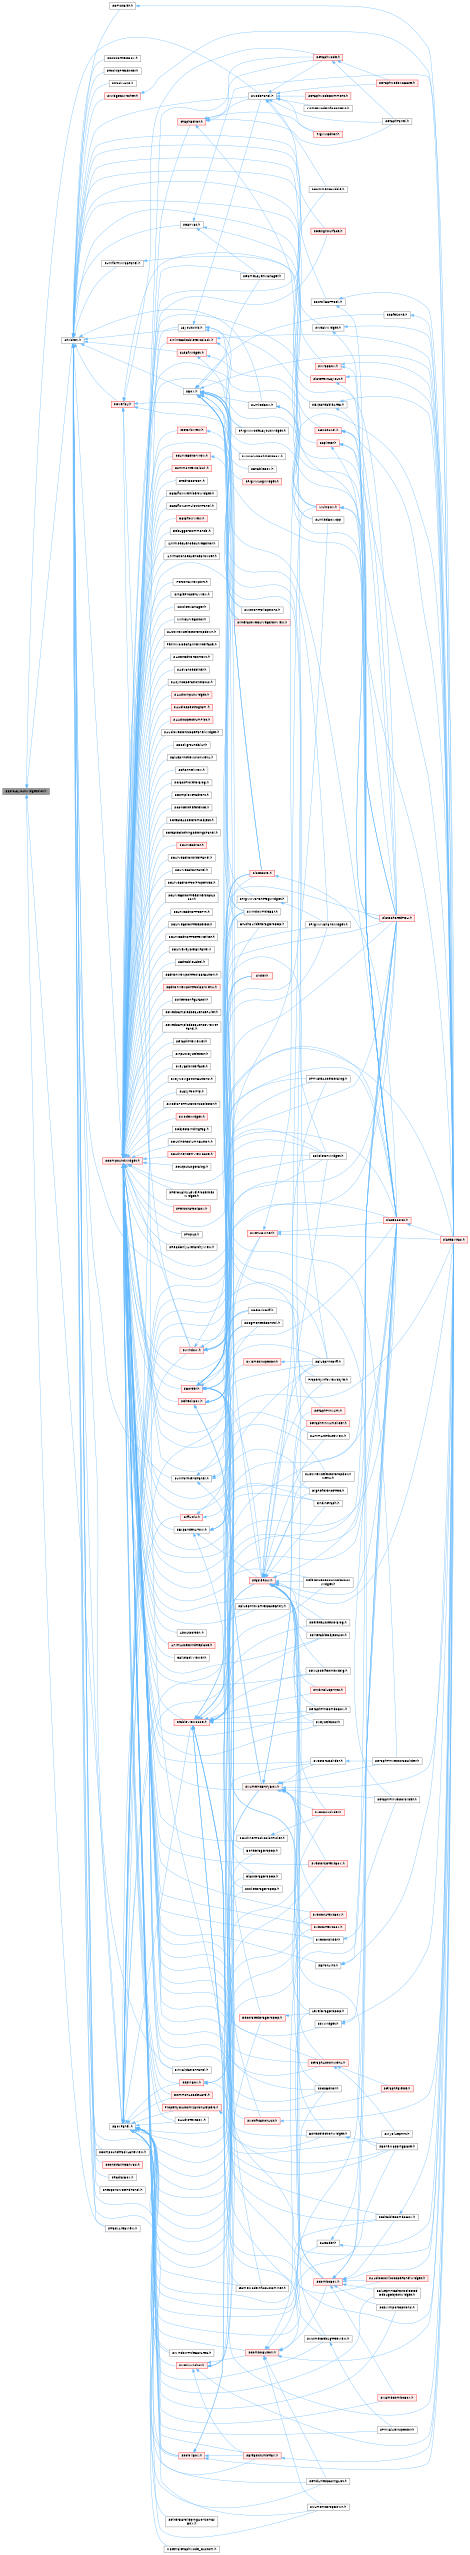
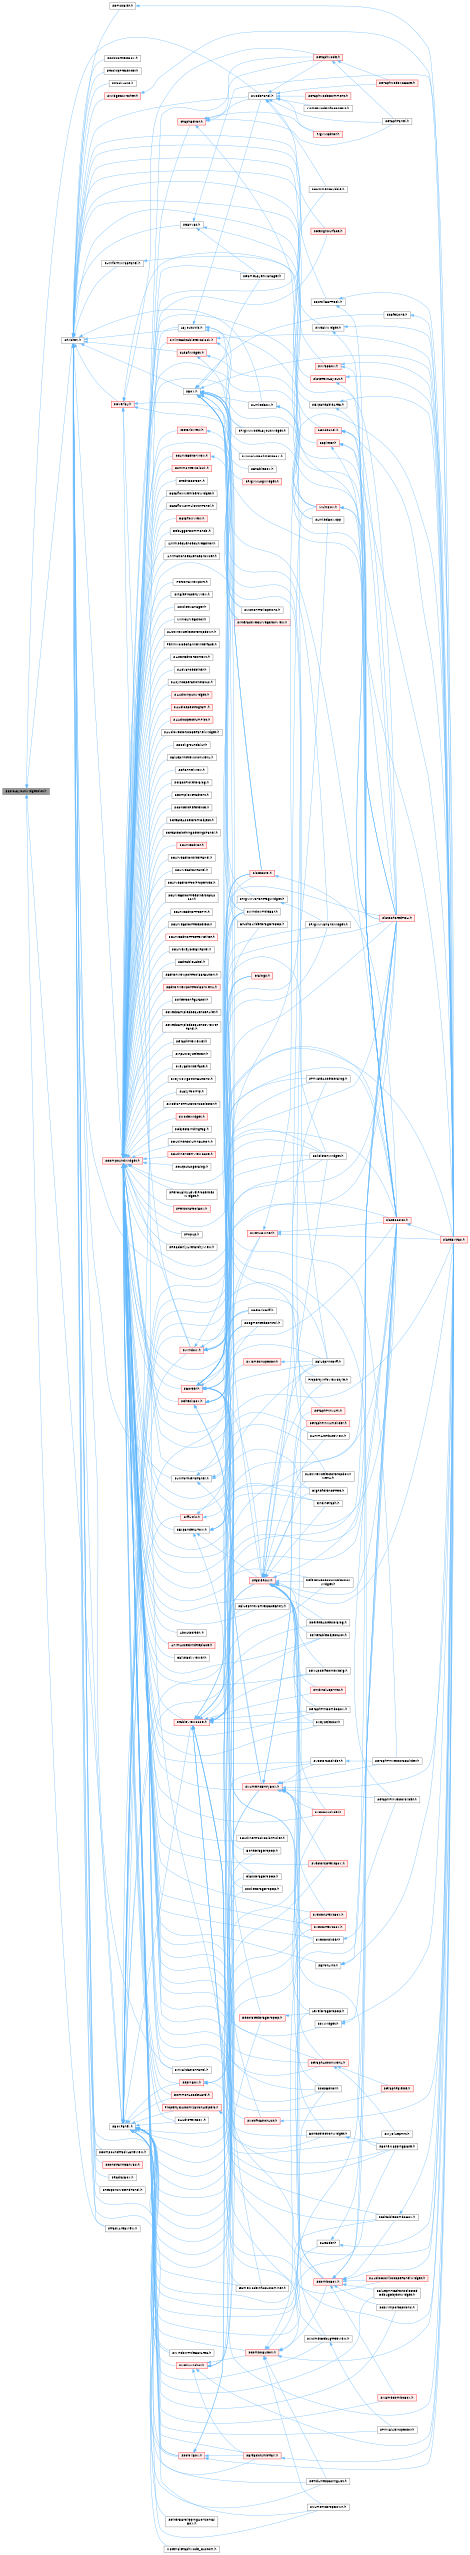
(192, 937) -> (192, 937)
(262, 976) -> (262, 976)
(262, 1787) -> (262, 1787)
(292, 1827) -> (138, 1560)
